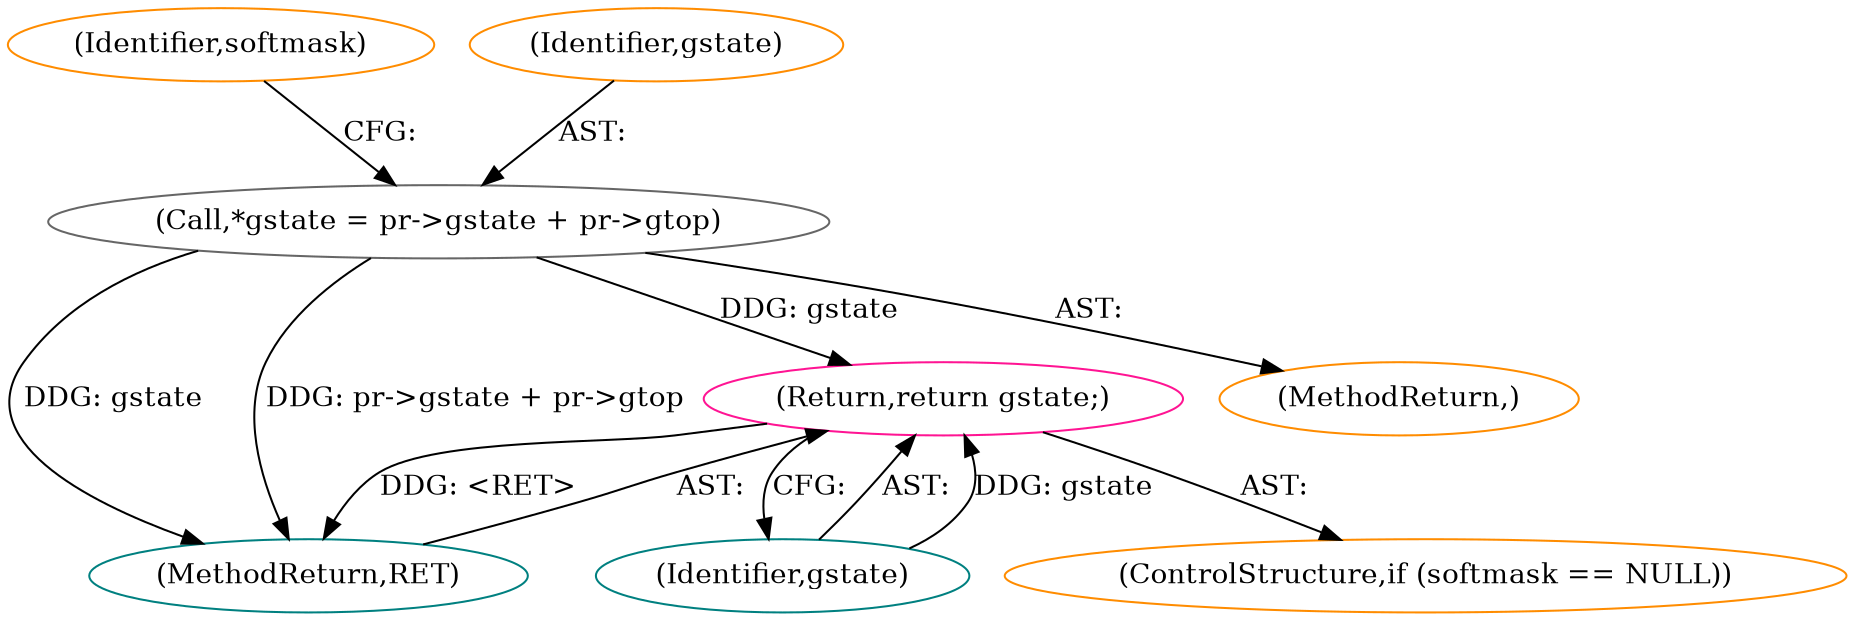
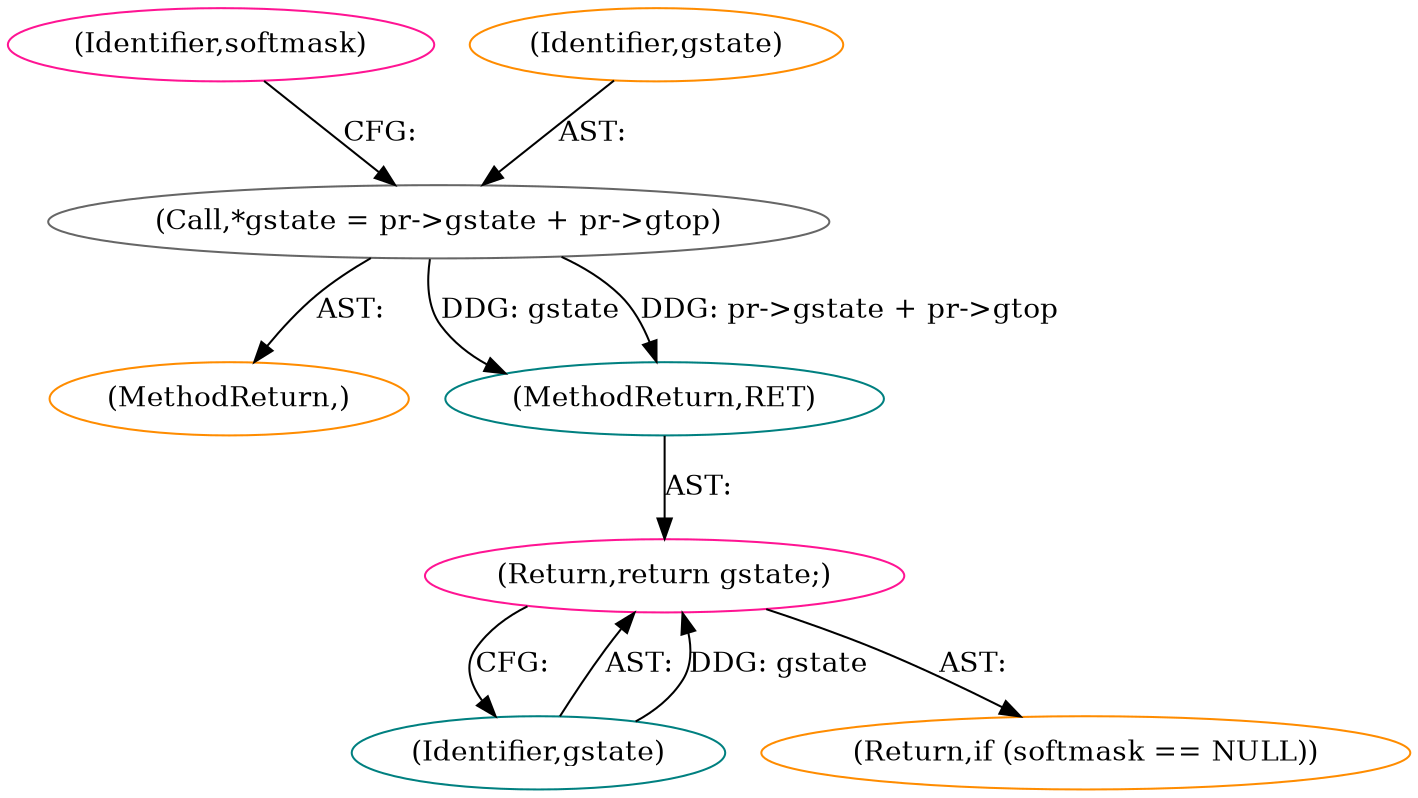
(221, 45) -> (221, 45)
(684, 308) -> none
(538, 443) -> none
(1426, 576) -> (1086, 753)
